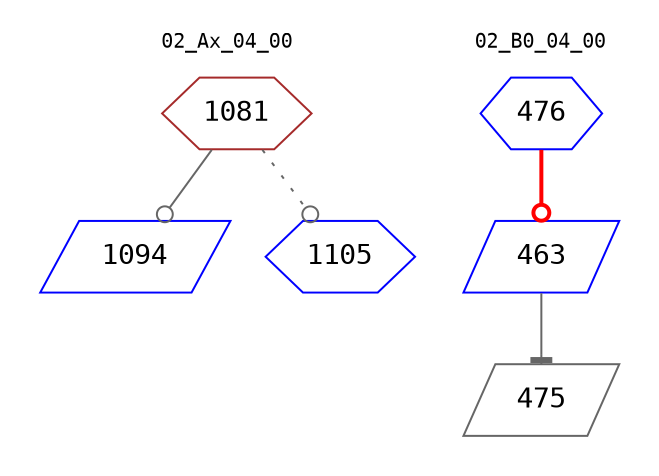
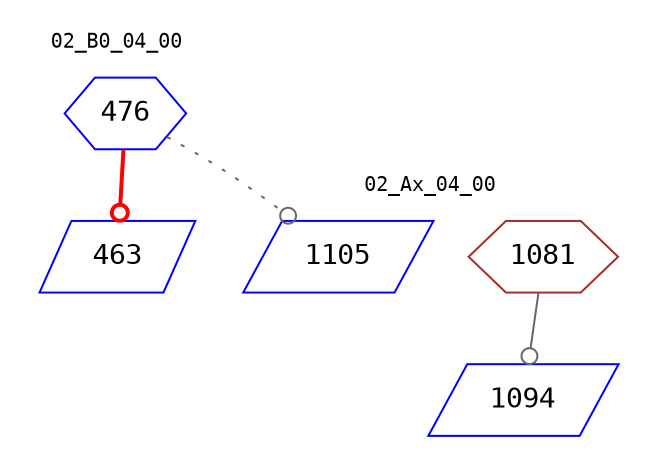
(284, 179) -> (240, 181)
(340, 257) -> (338, 257)
(541, 400) -> none
